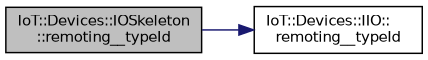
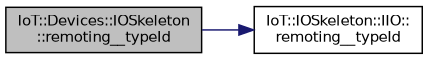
(338, 30) -> (338, 30)
